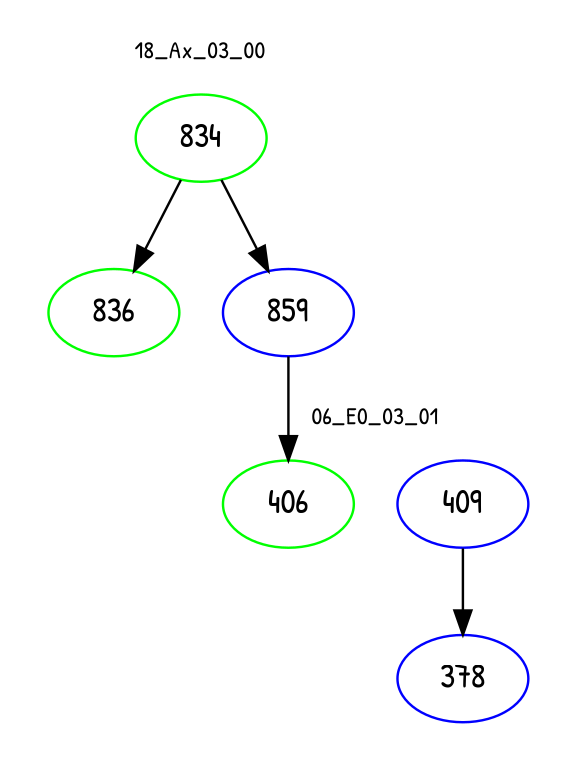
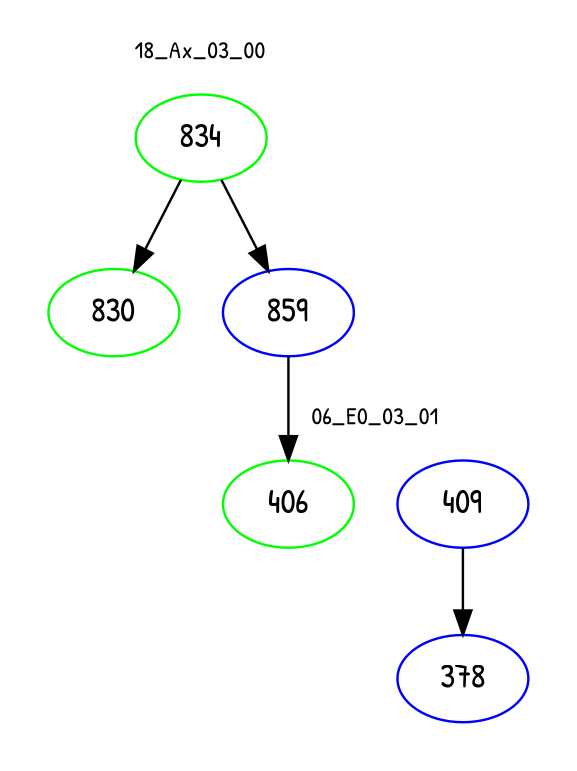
(114, 313) -> (114, 313)
